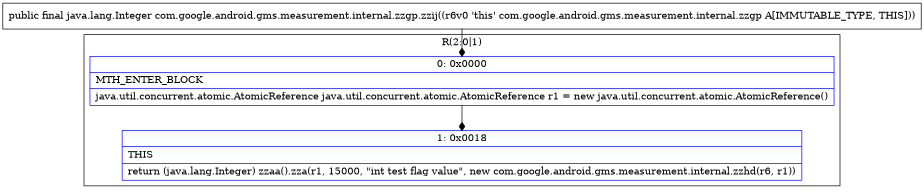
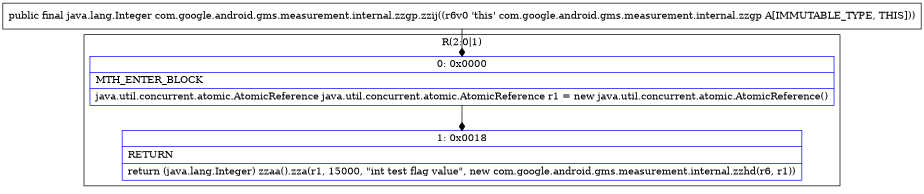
(141, 155) -> (150, 155)
